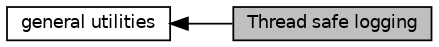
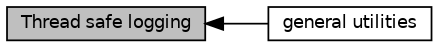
(210, 24) -> (246, 24)
